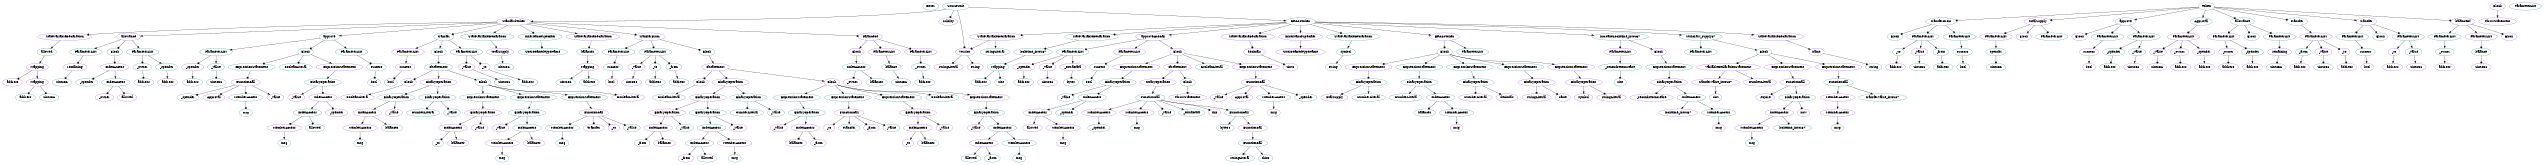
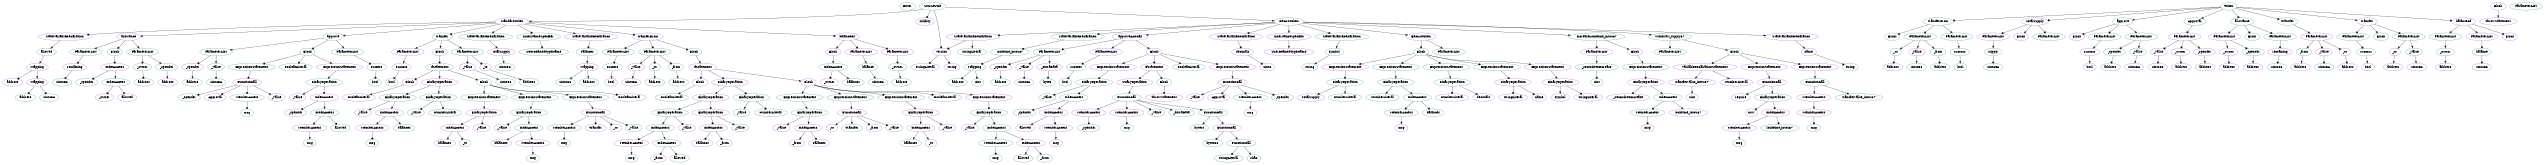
(1996, 52) -> (1993, 52)
(1215, 113) -> none
none -> (1212, 143)
(1266, 158) -> (1254, 158)
